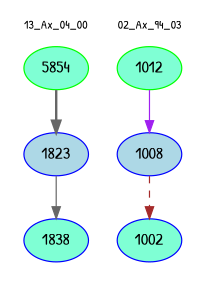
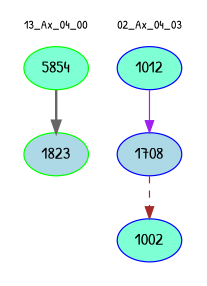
(150, 26) -> (150, 26)
(149, 68) -> (149, 68)
(56, 154) -> (56, 154)
(149, 154) -> (149, 154)
(56, 240) -> none
